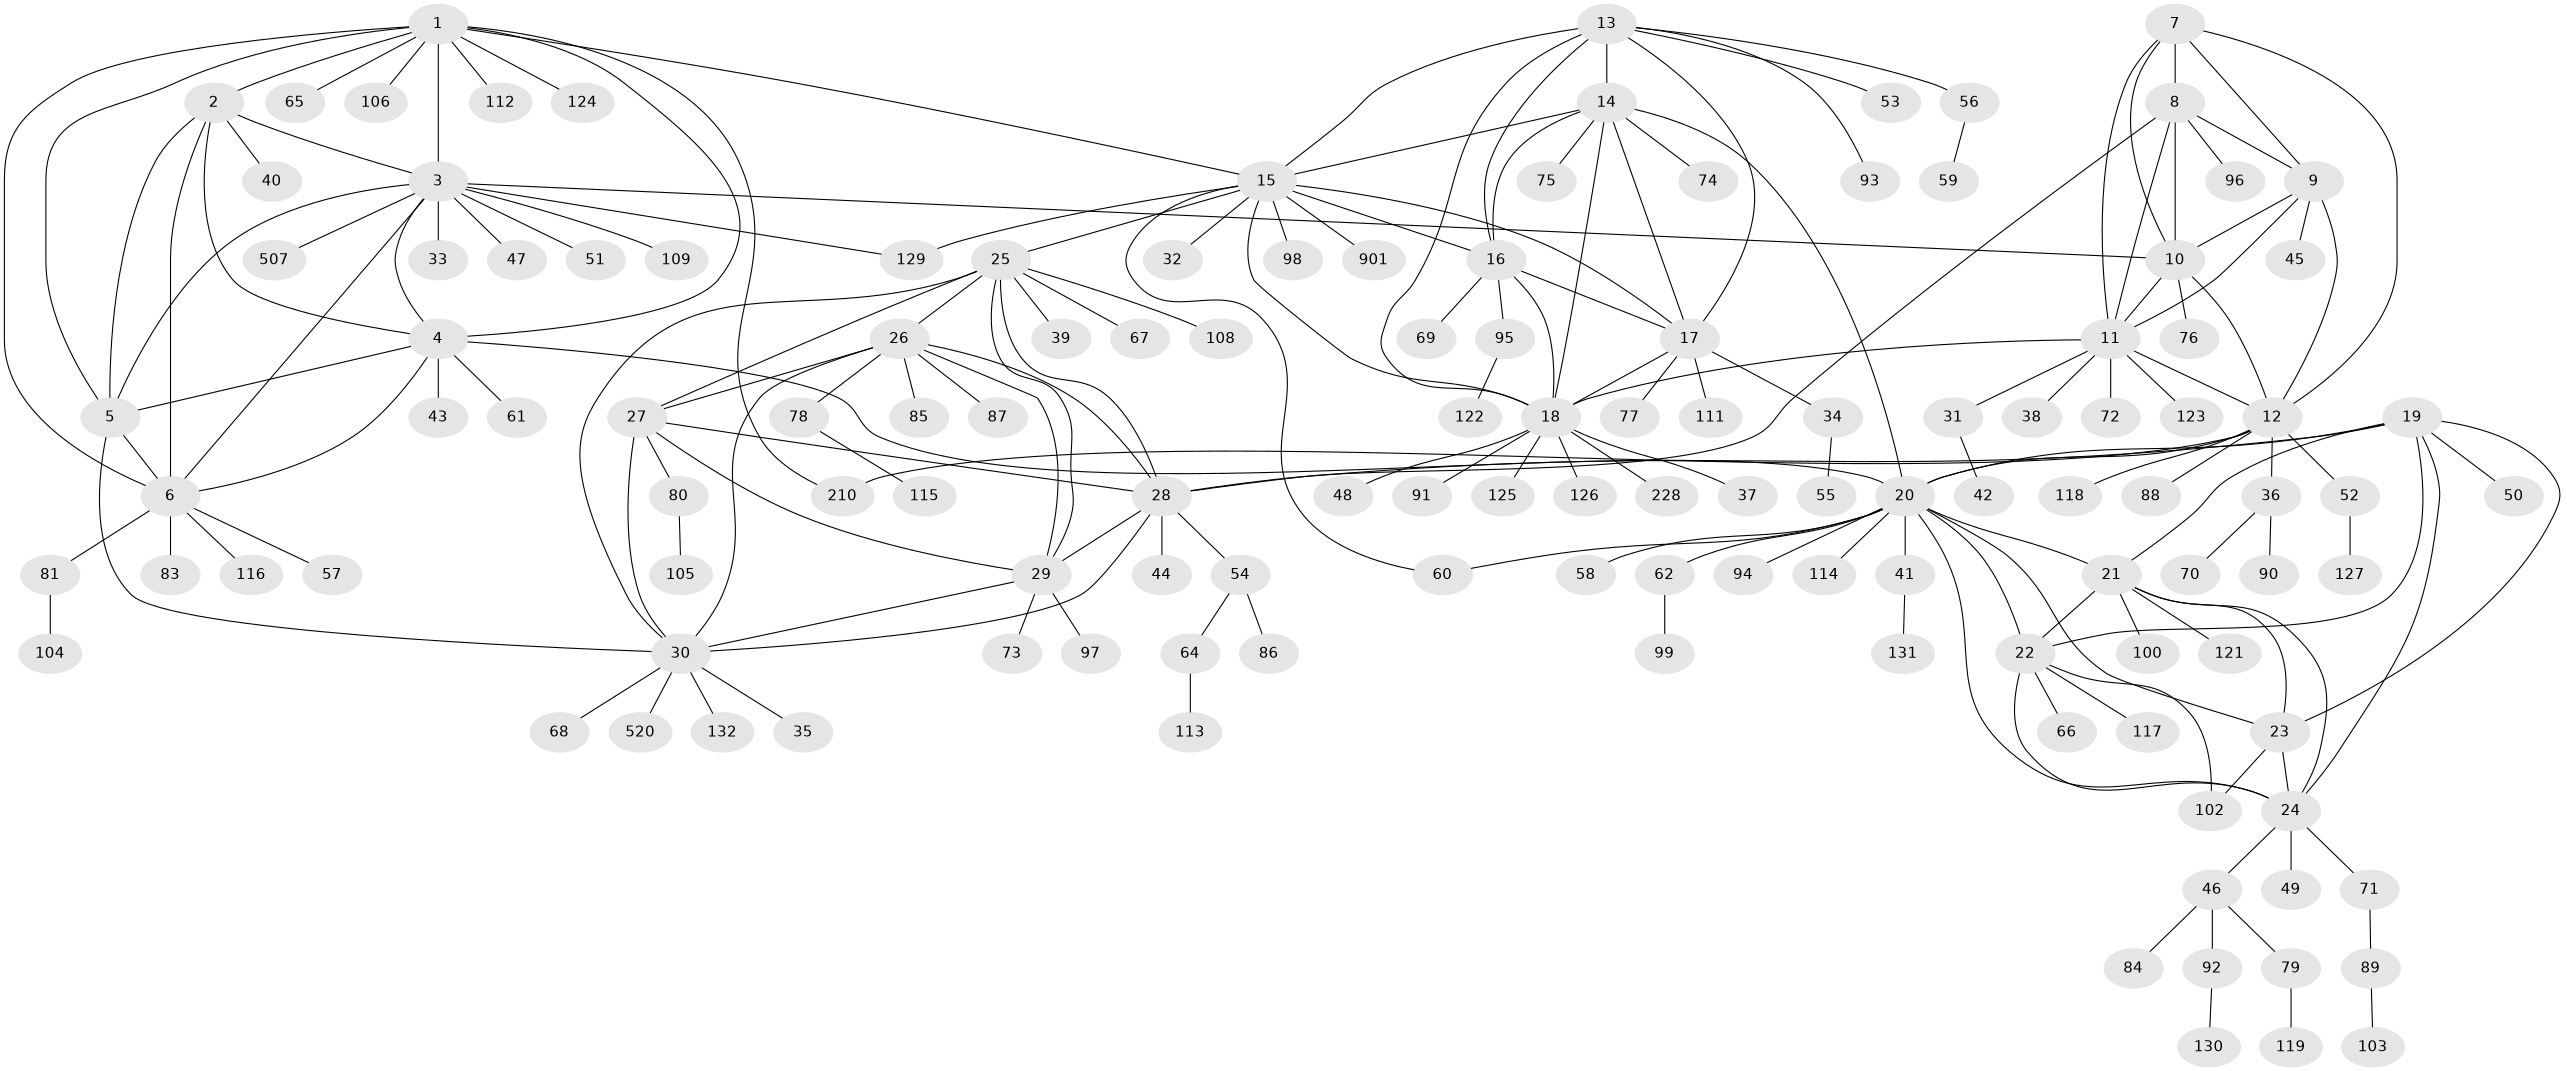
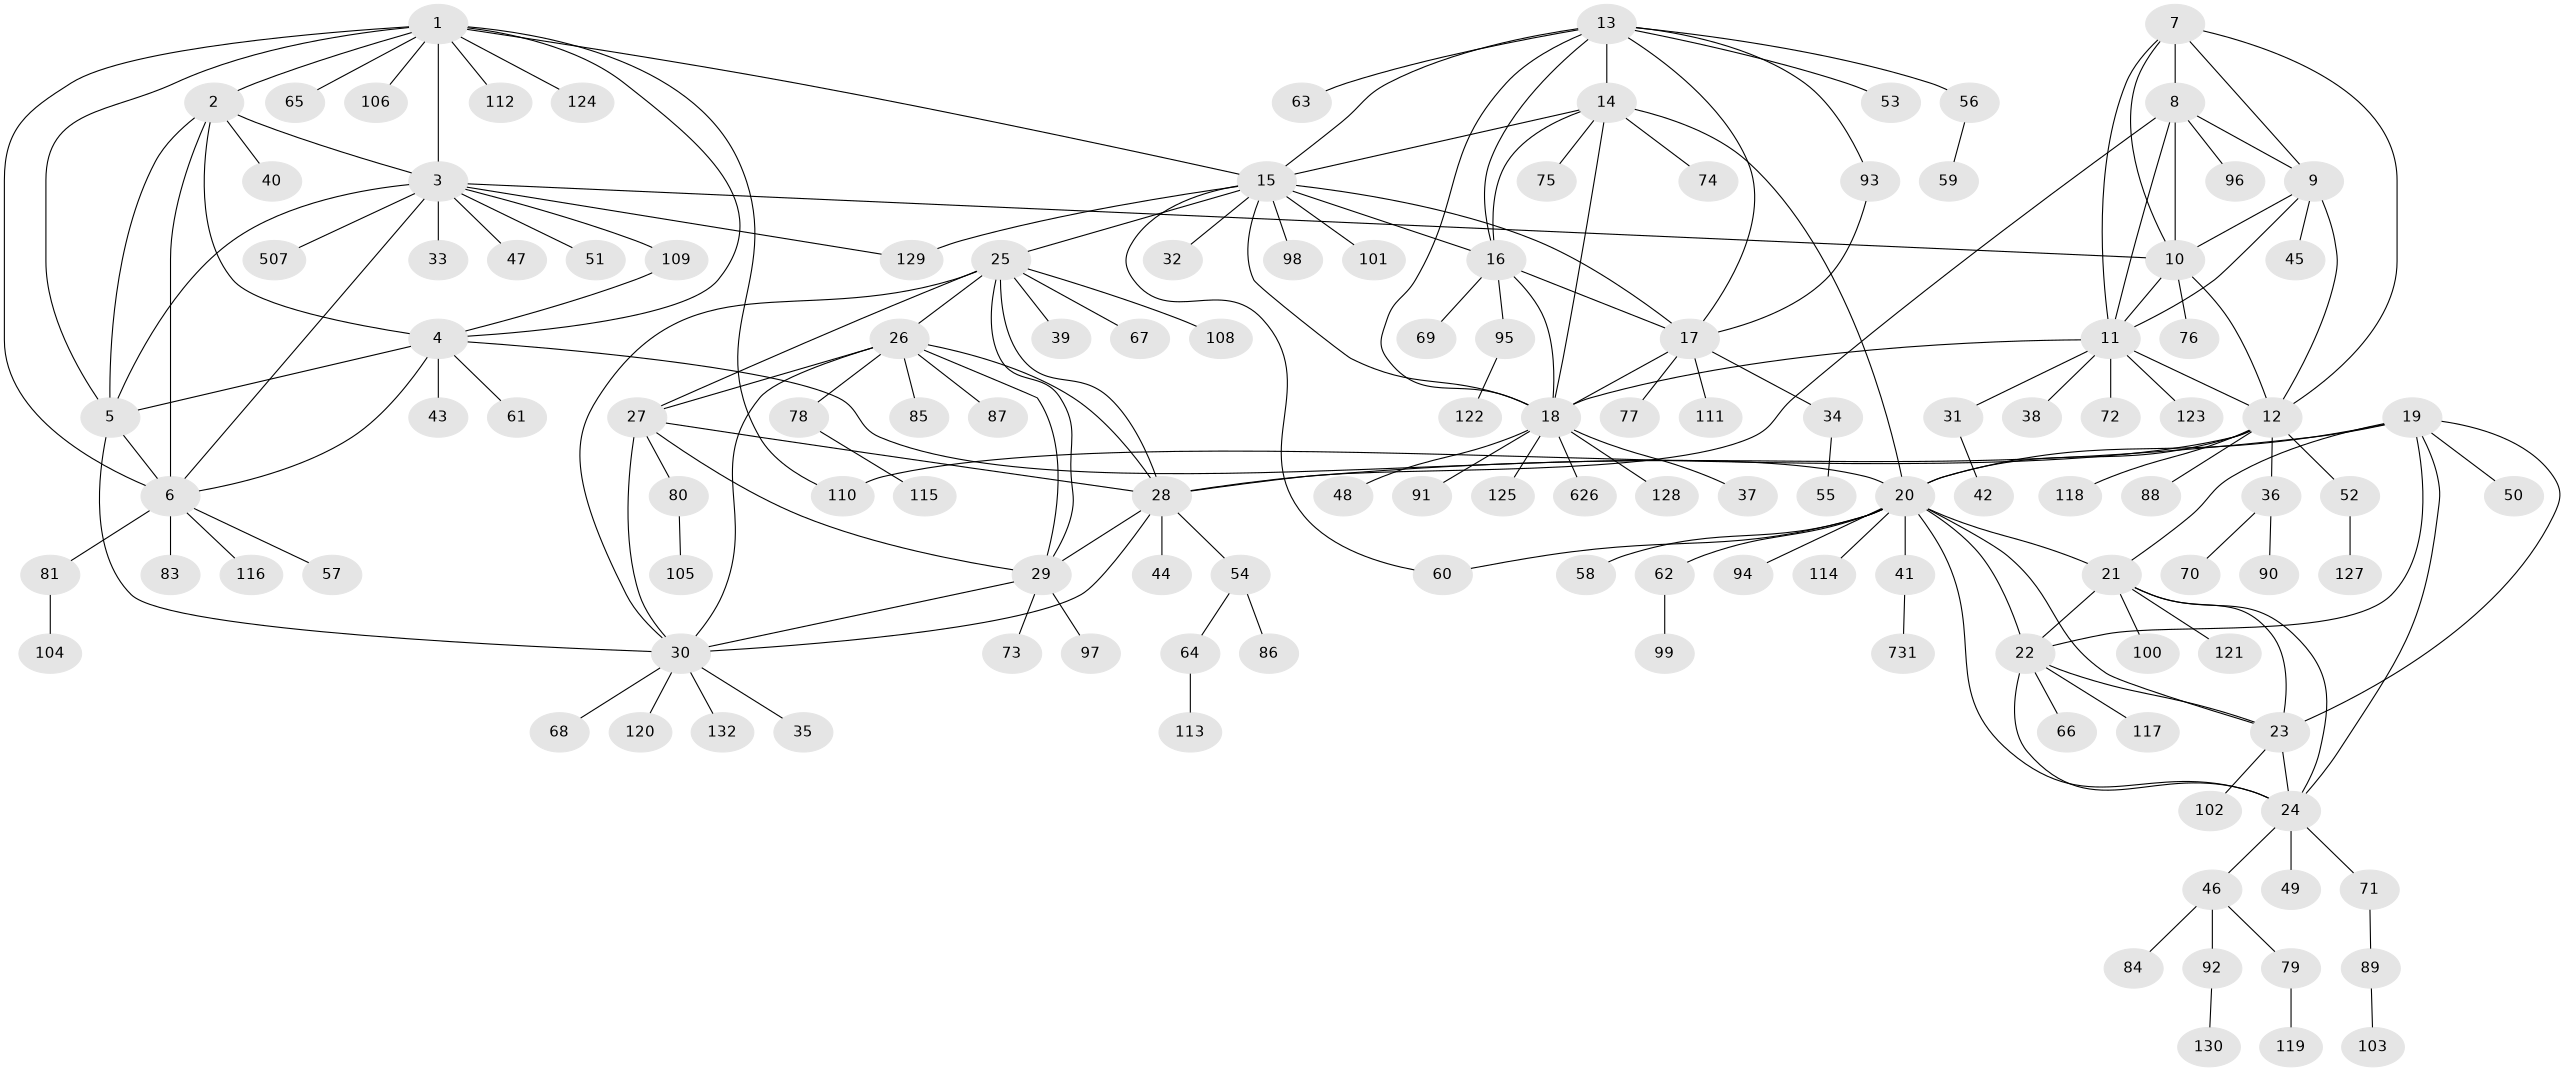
none -> (1302, 103)
(1648, 221) -> (1814, 290)
(395, 260) -> (560, 305)
(1374, 260) -> (1374, 260)
(843, 496) -> (843, 496)
(1585, 496) -> (1585, 496)
(1667, 496) -> (1667, 496)
(1903, 654) -> (1903, 654)
(2186, 709) -> (2126, 689)
(641, 732) -> (641, 732)
